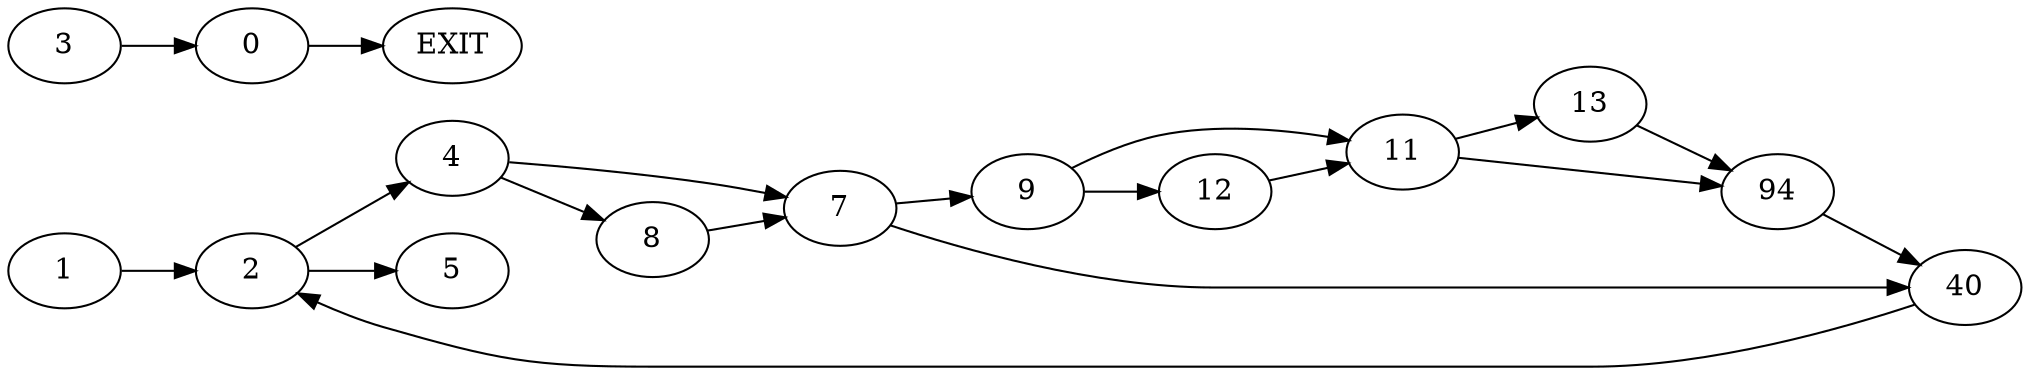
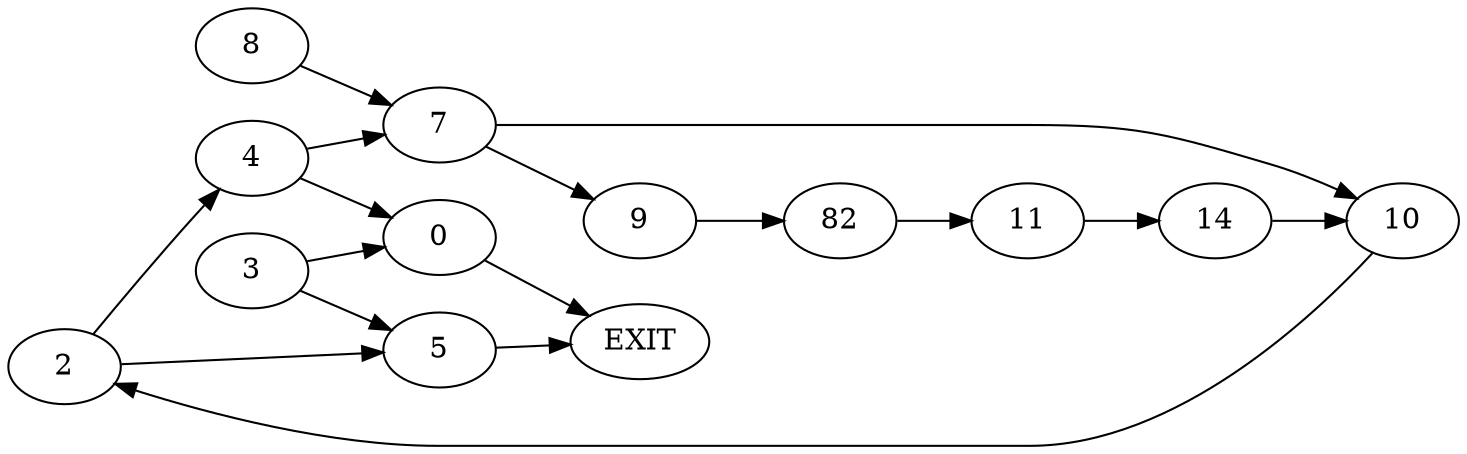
(1590, 104) -> none
(1197, 130) -> none
(1215, 192) -> (840, 221)
(1778, 192) -> (1215, 221)
(542, 195) -> (336, 194)
(65, 271) -> none
(1965, 288) -> (1403, 221)
none -> (336, 306)
none -> (523, 347)
